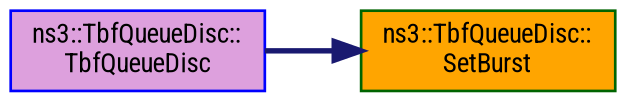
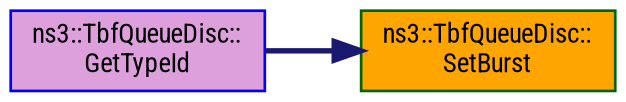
(138, 51) -> (138, 51)
